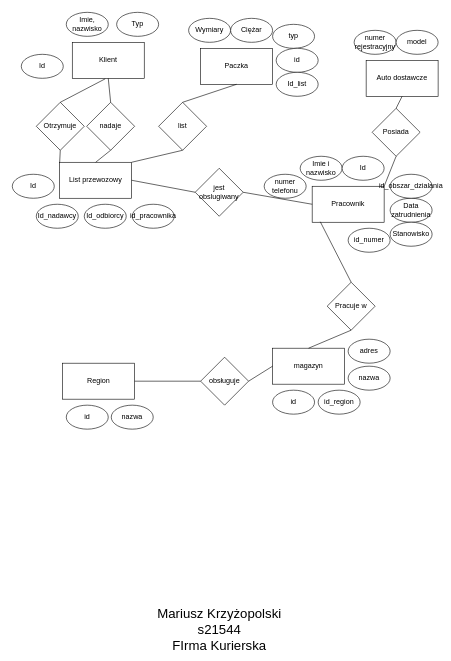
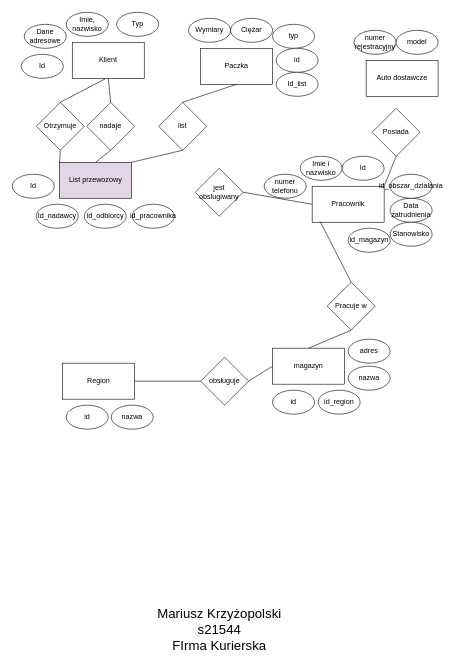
none -> (45, 36)
(399, 103) -> none
(96, 180) -> (96, 180)
(164, 186) -> none
(369, 240) -> (369, 240)
